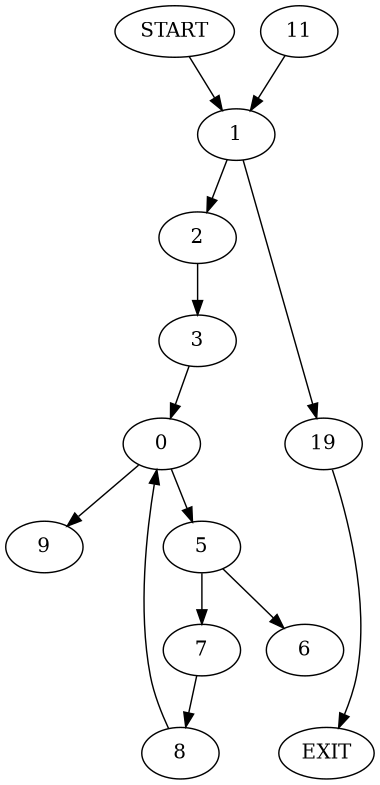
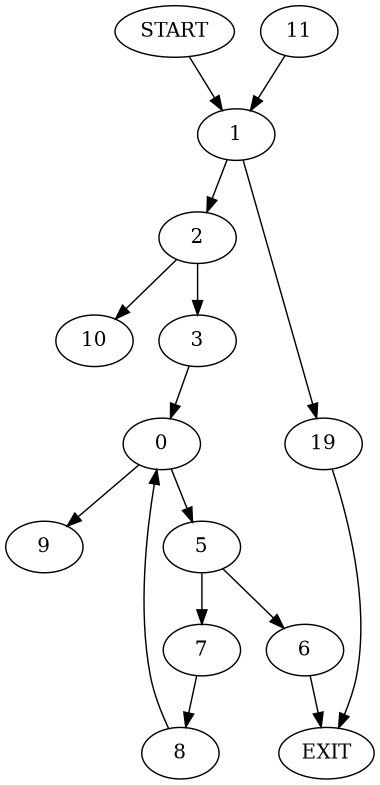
none -> (95, 341)
none -> (314, 694)
